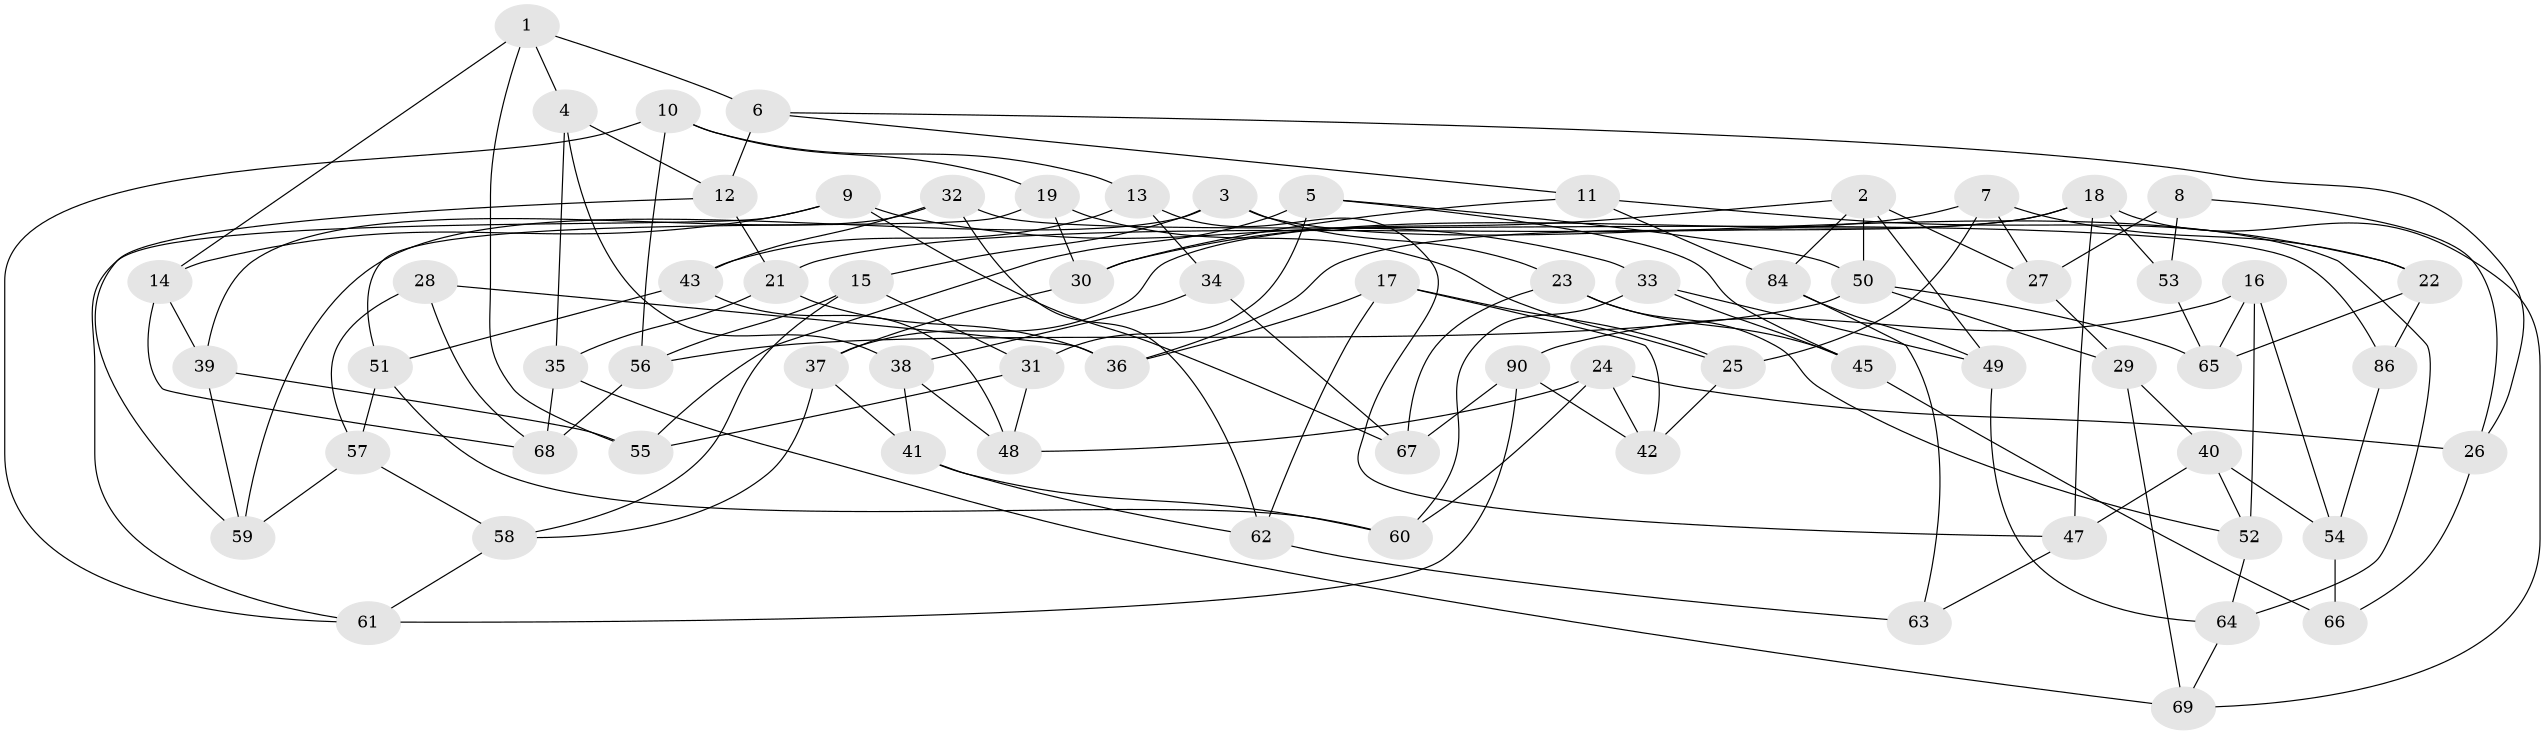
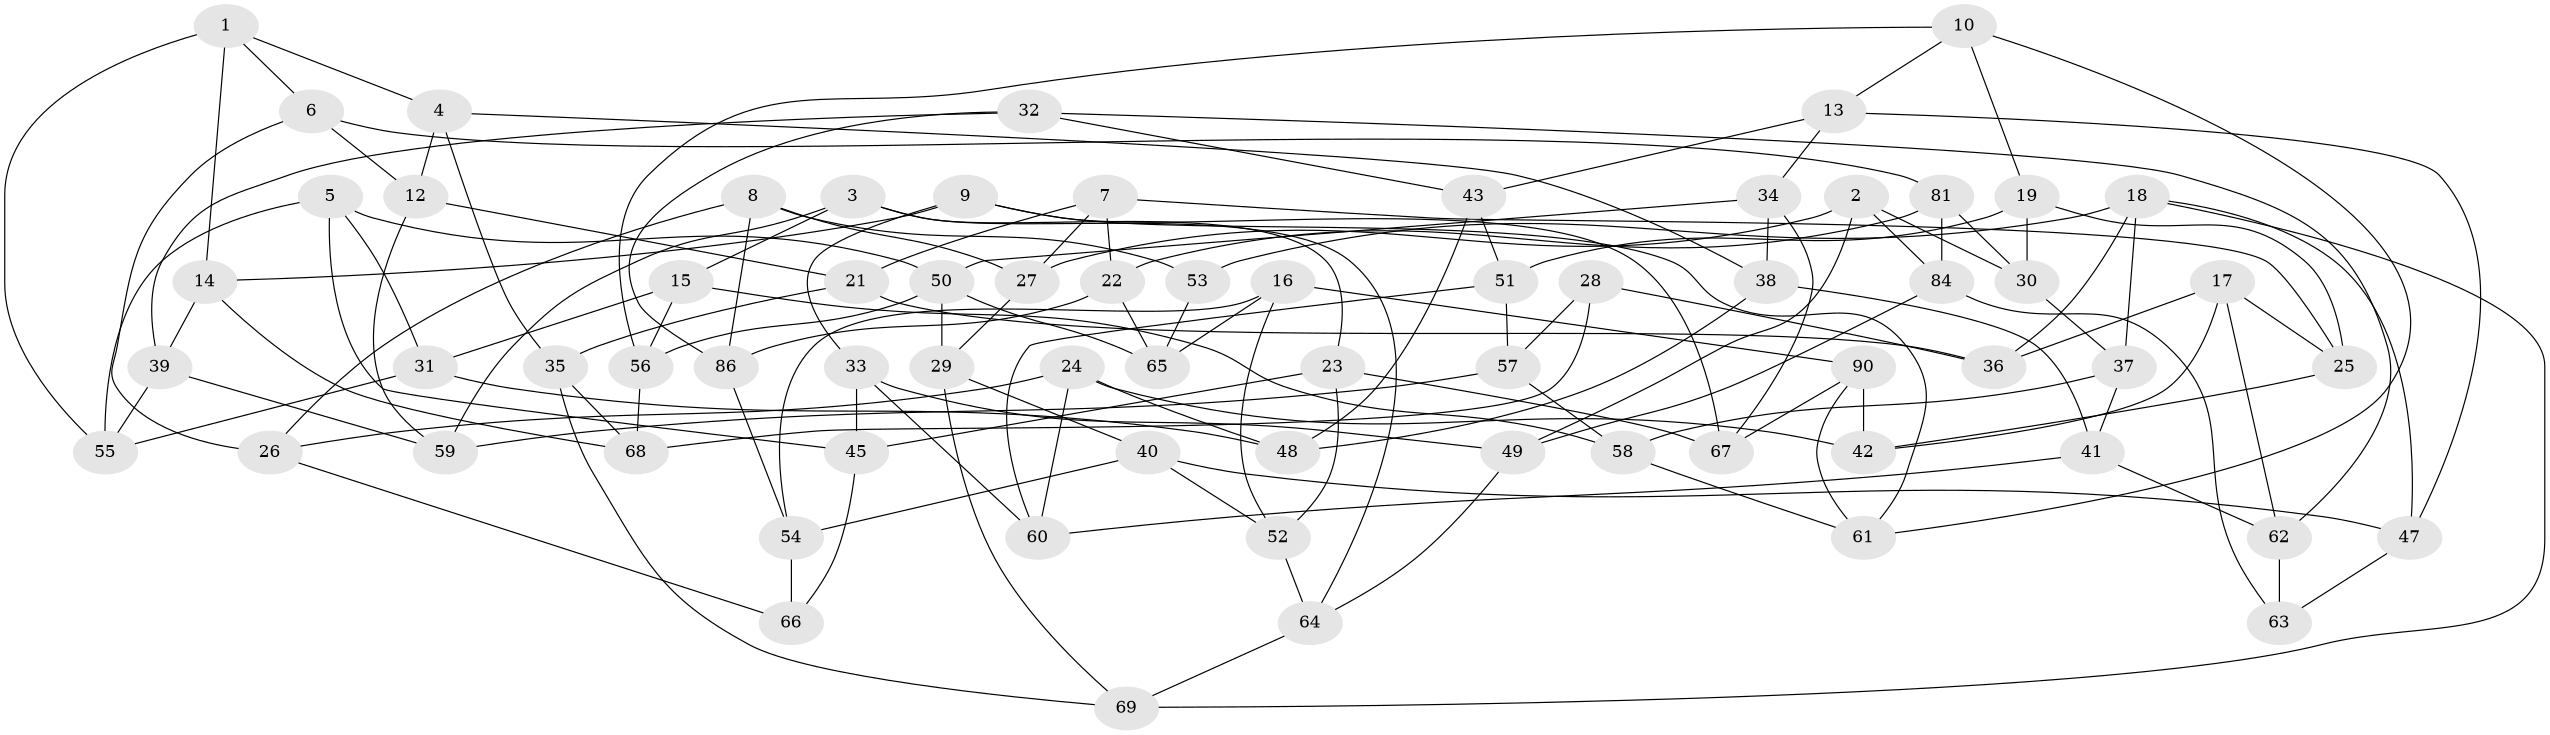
(1588, 197) -> (1942, 197)
(1864, 239) -> (1351, 231)
none -> (740, 282)
